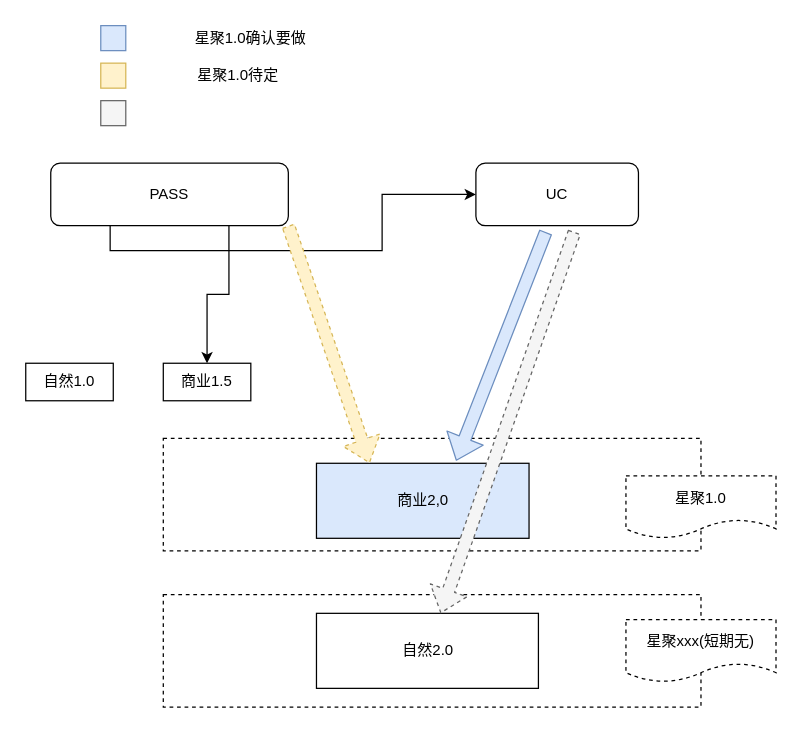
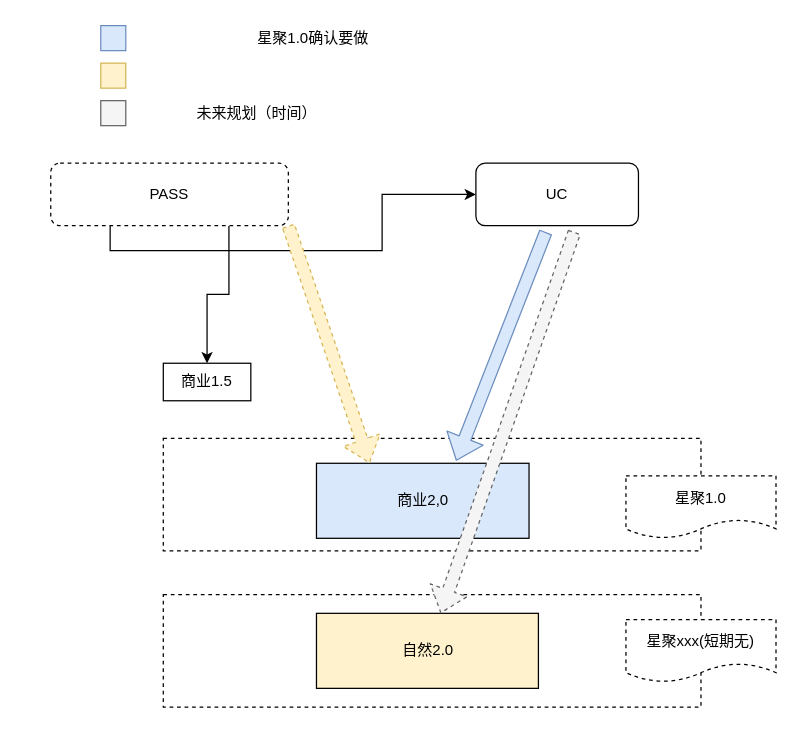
(251, 38) -> (313, 38)
(238, 76) -> none
none -> (257, 113)
(169, 194) -> (169, 194)
(69, 382) -> none
(427, 651) -> (427, 651)
